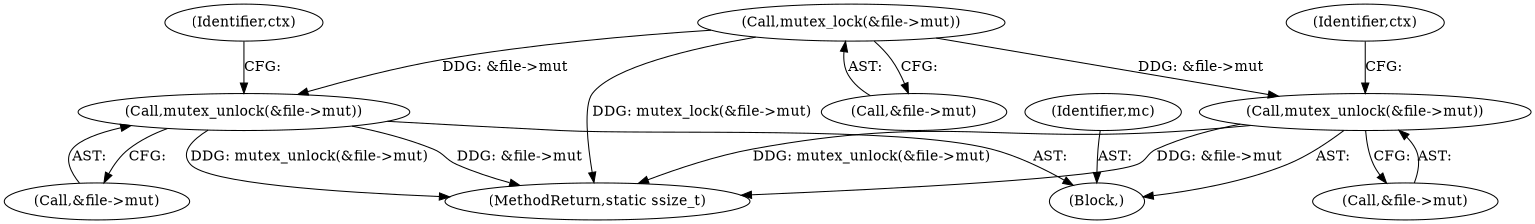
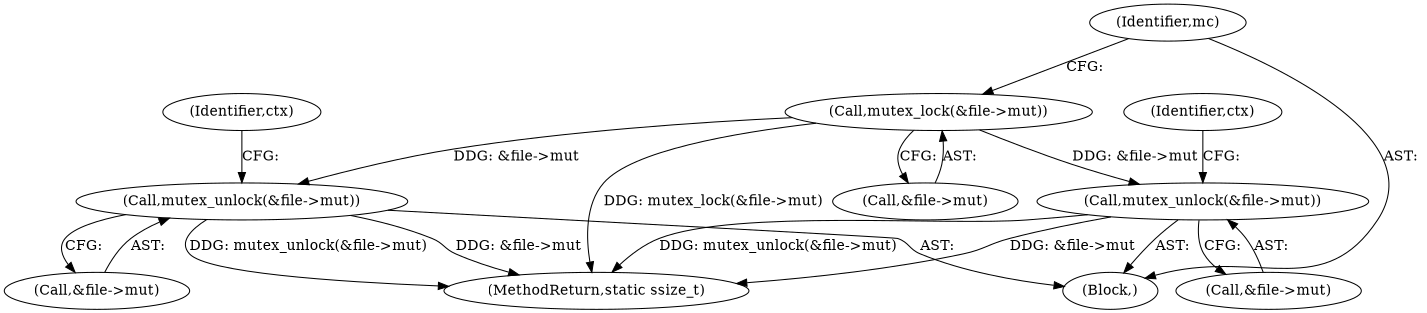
none -> (1060, 65)
